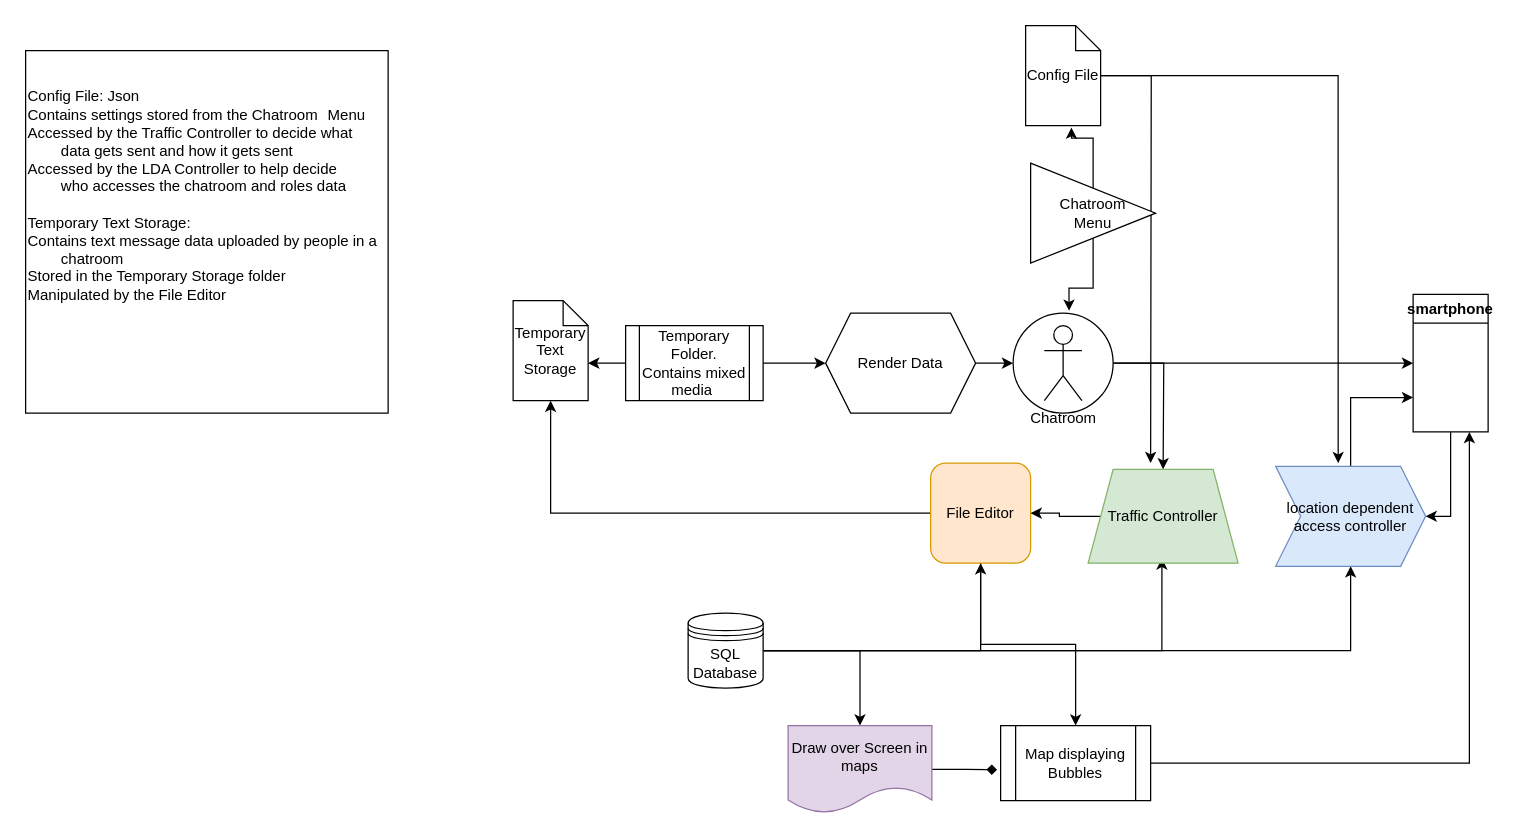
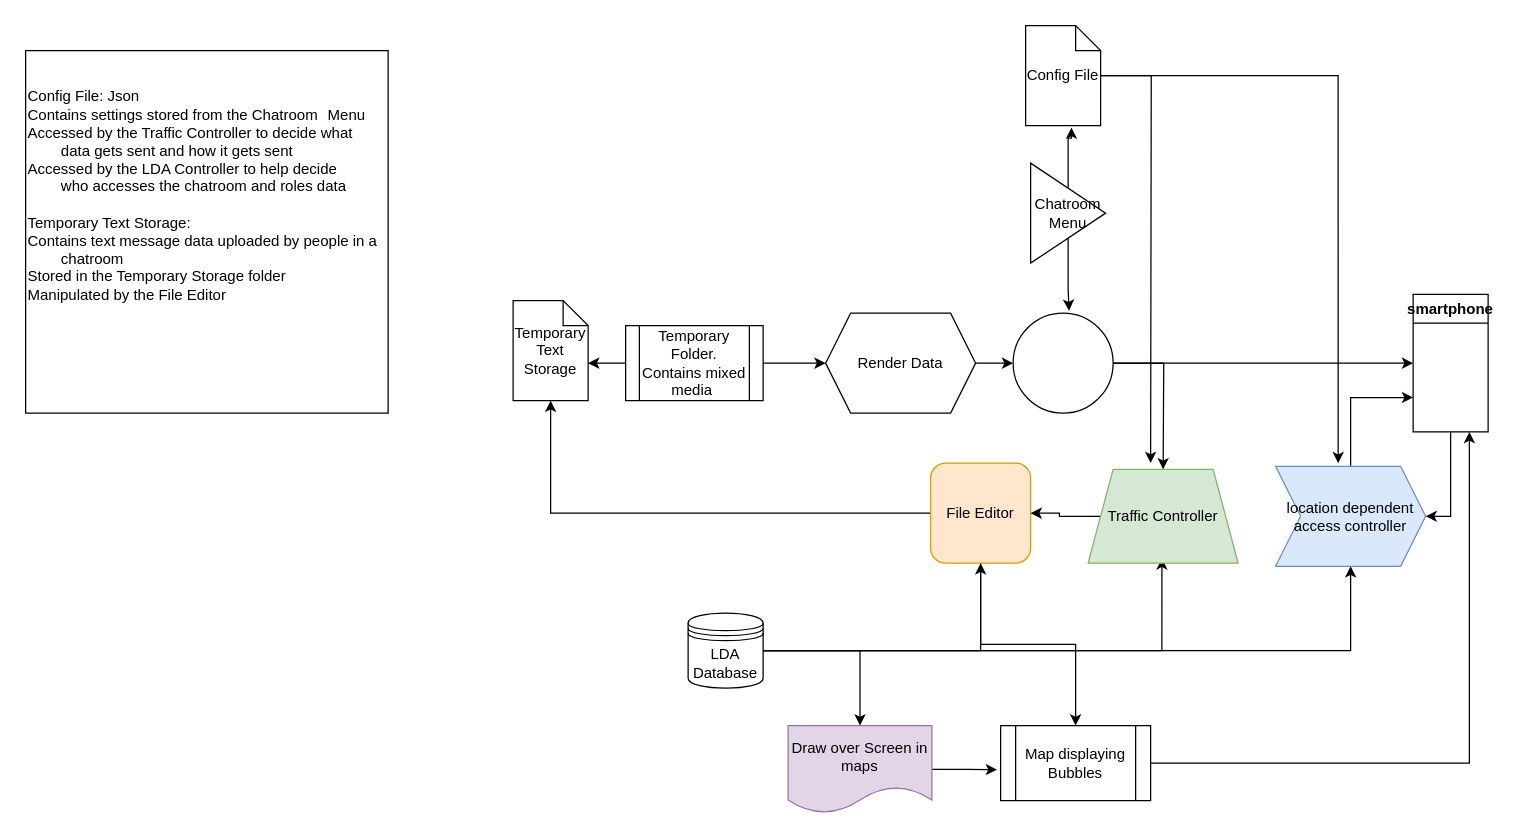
(1093, 213) -> (1068, 213)
(1063, 363) -> none
(726, 663) -> (726, 663)
(986, 770) -> (987, 770)
